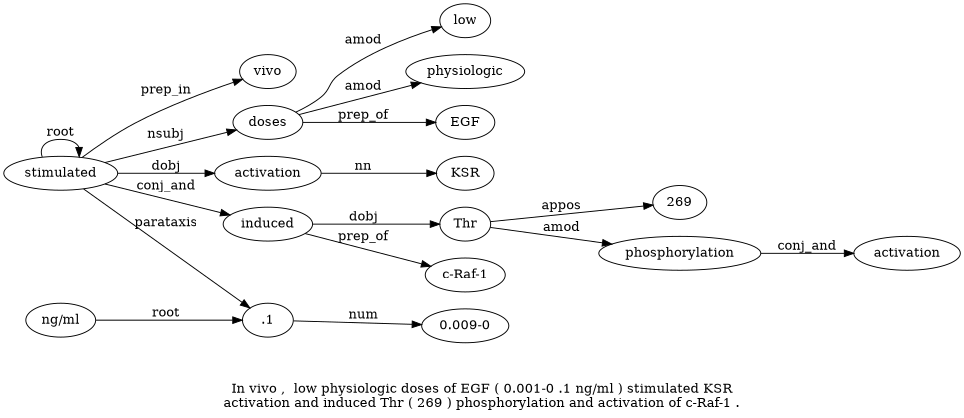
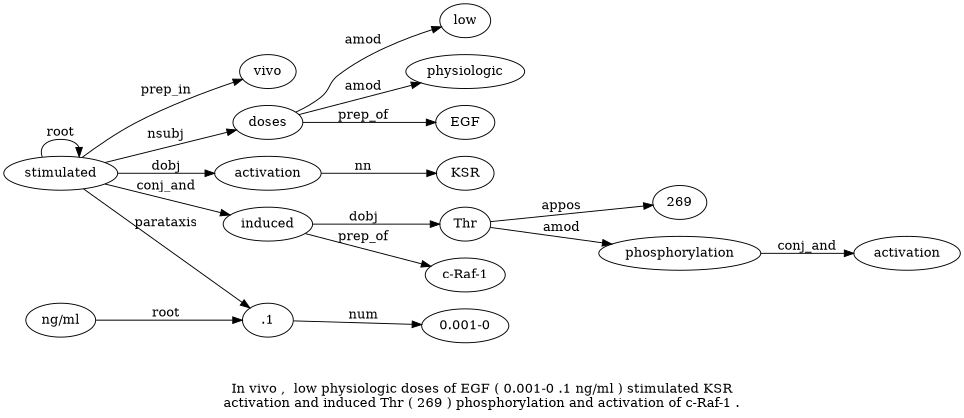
(465, 326) -> (465, 326)
